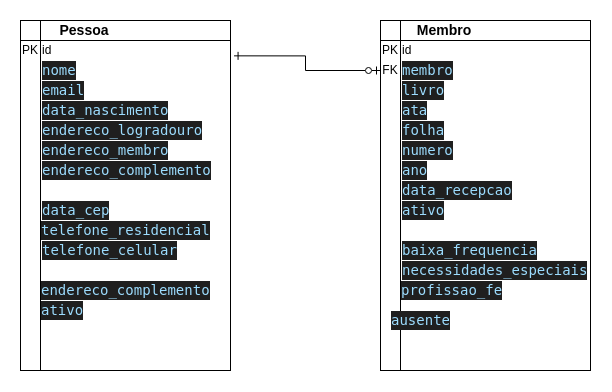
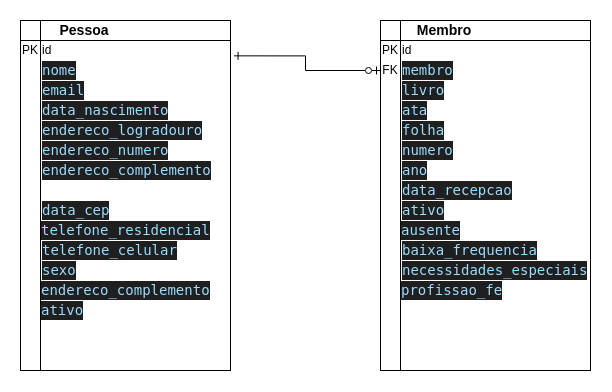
(87, 151) -> (87, 151)
none -> (86, 271)
(435, 321) -> (445, 231)
